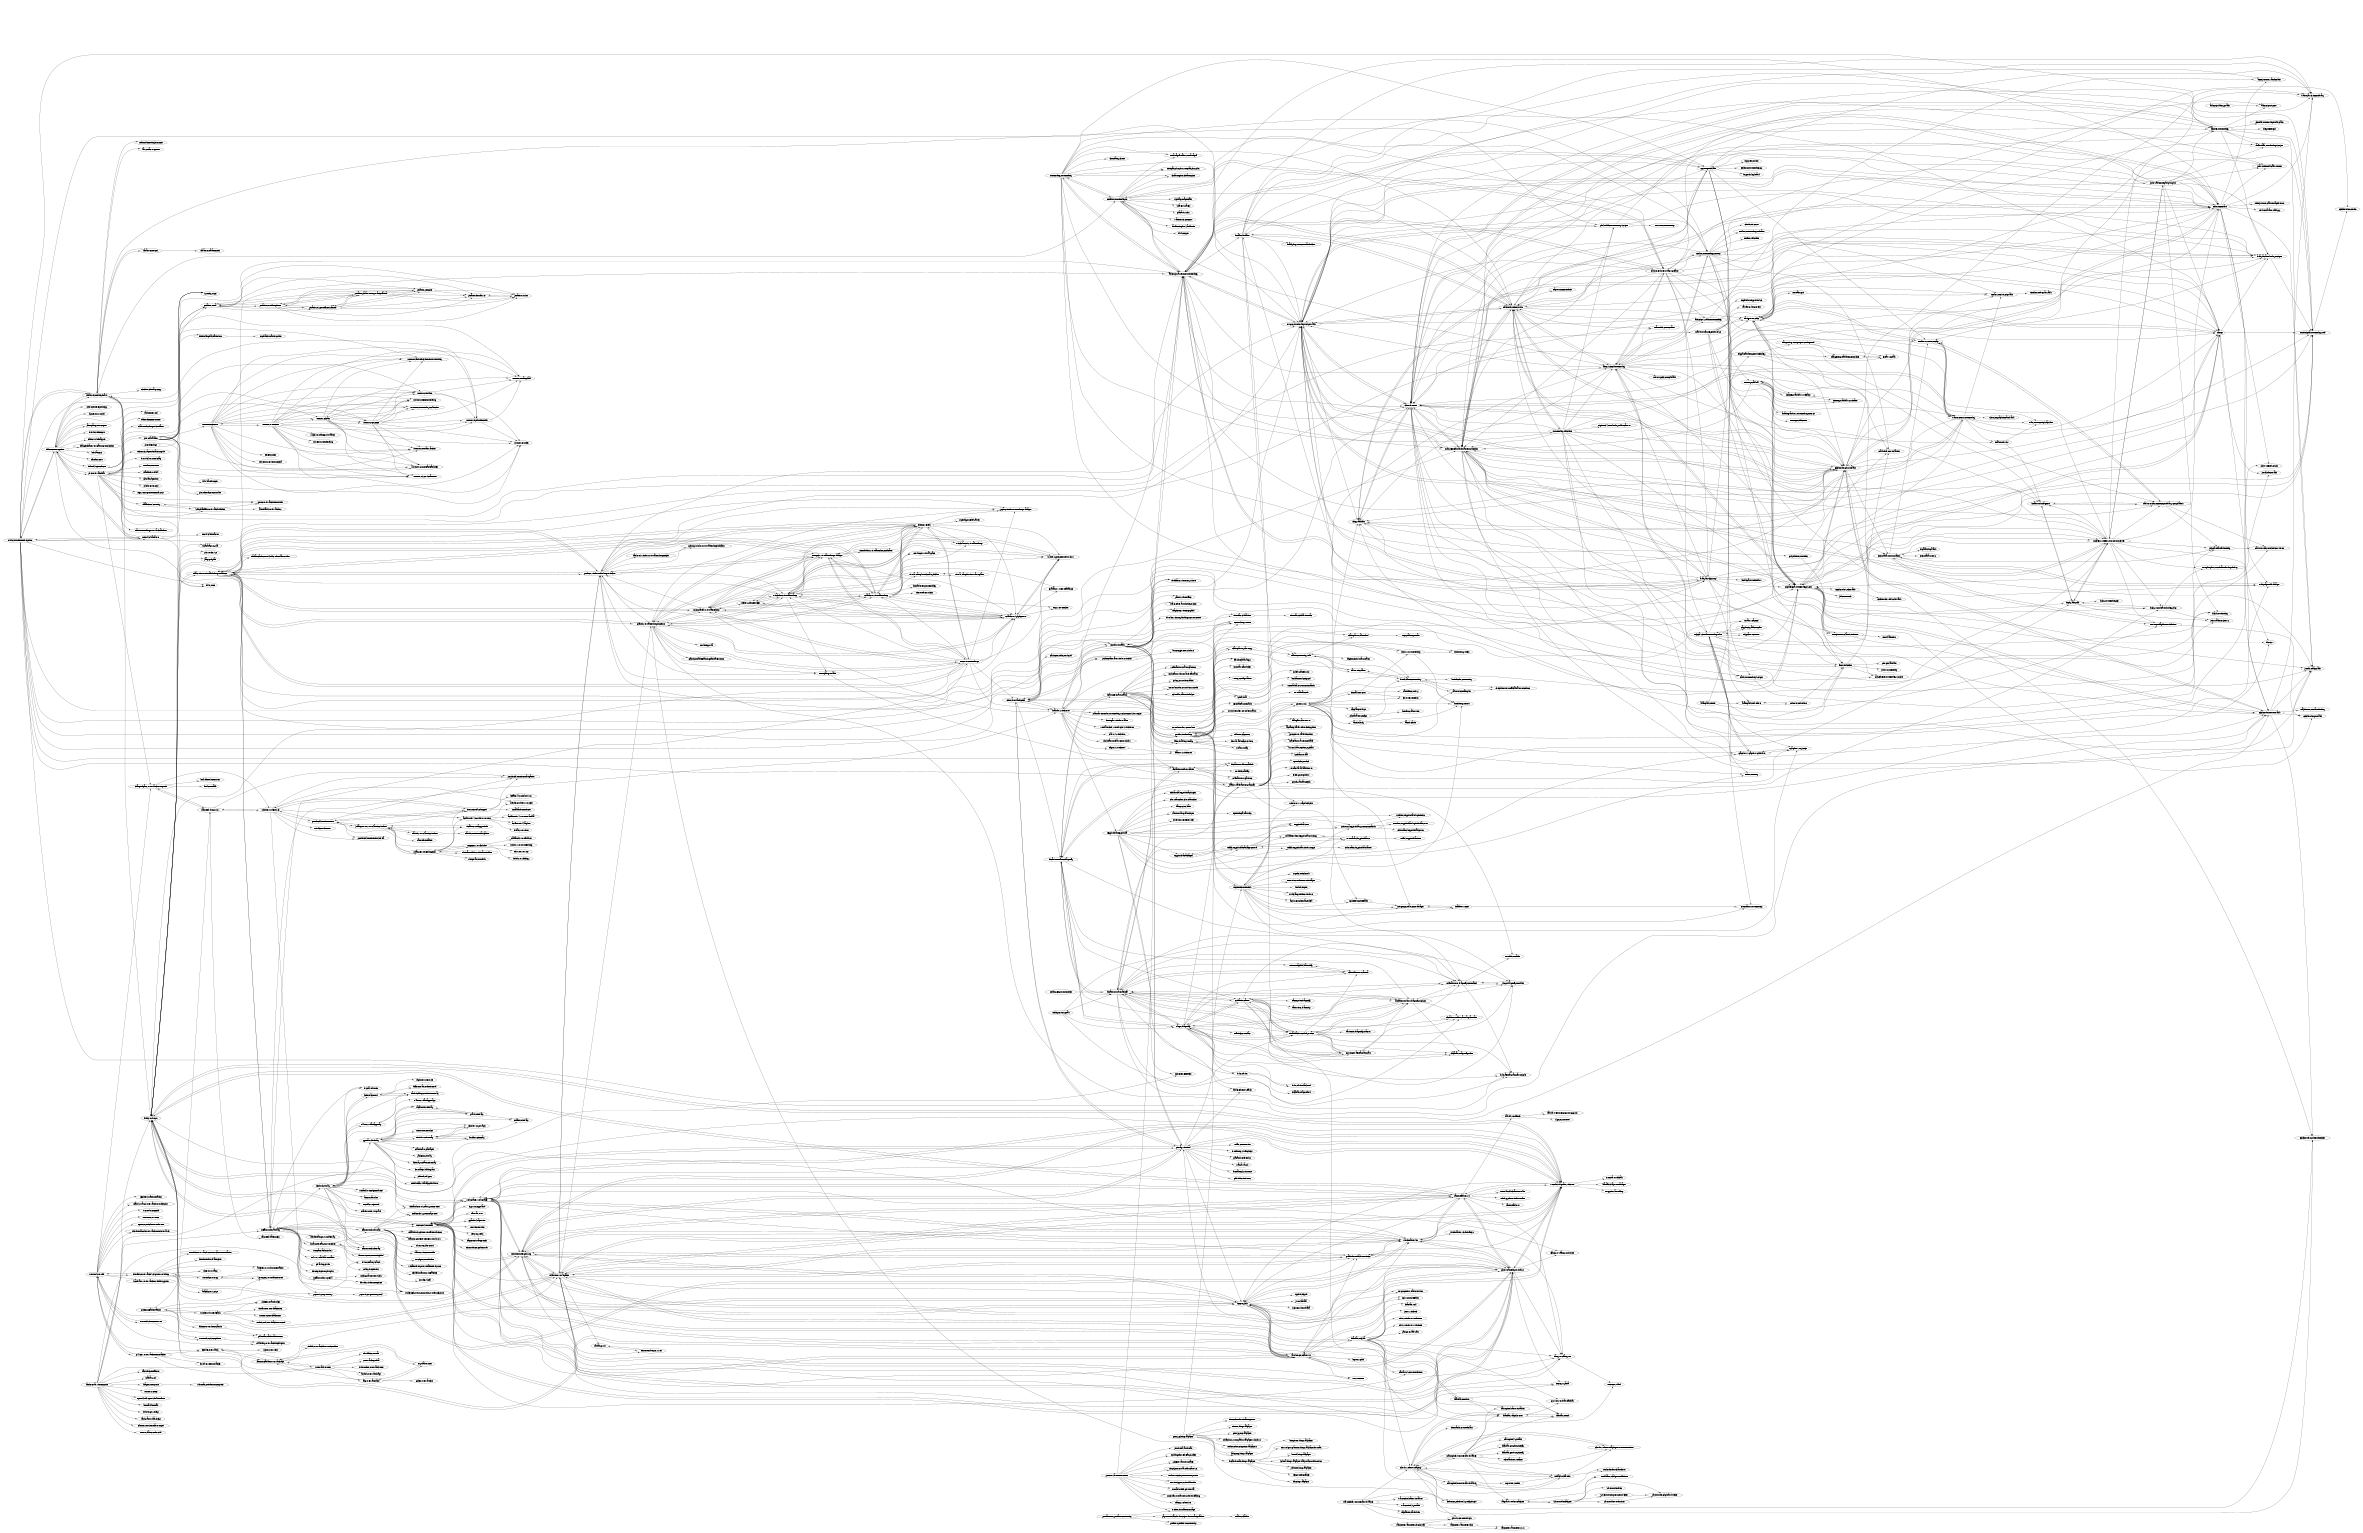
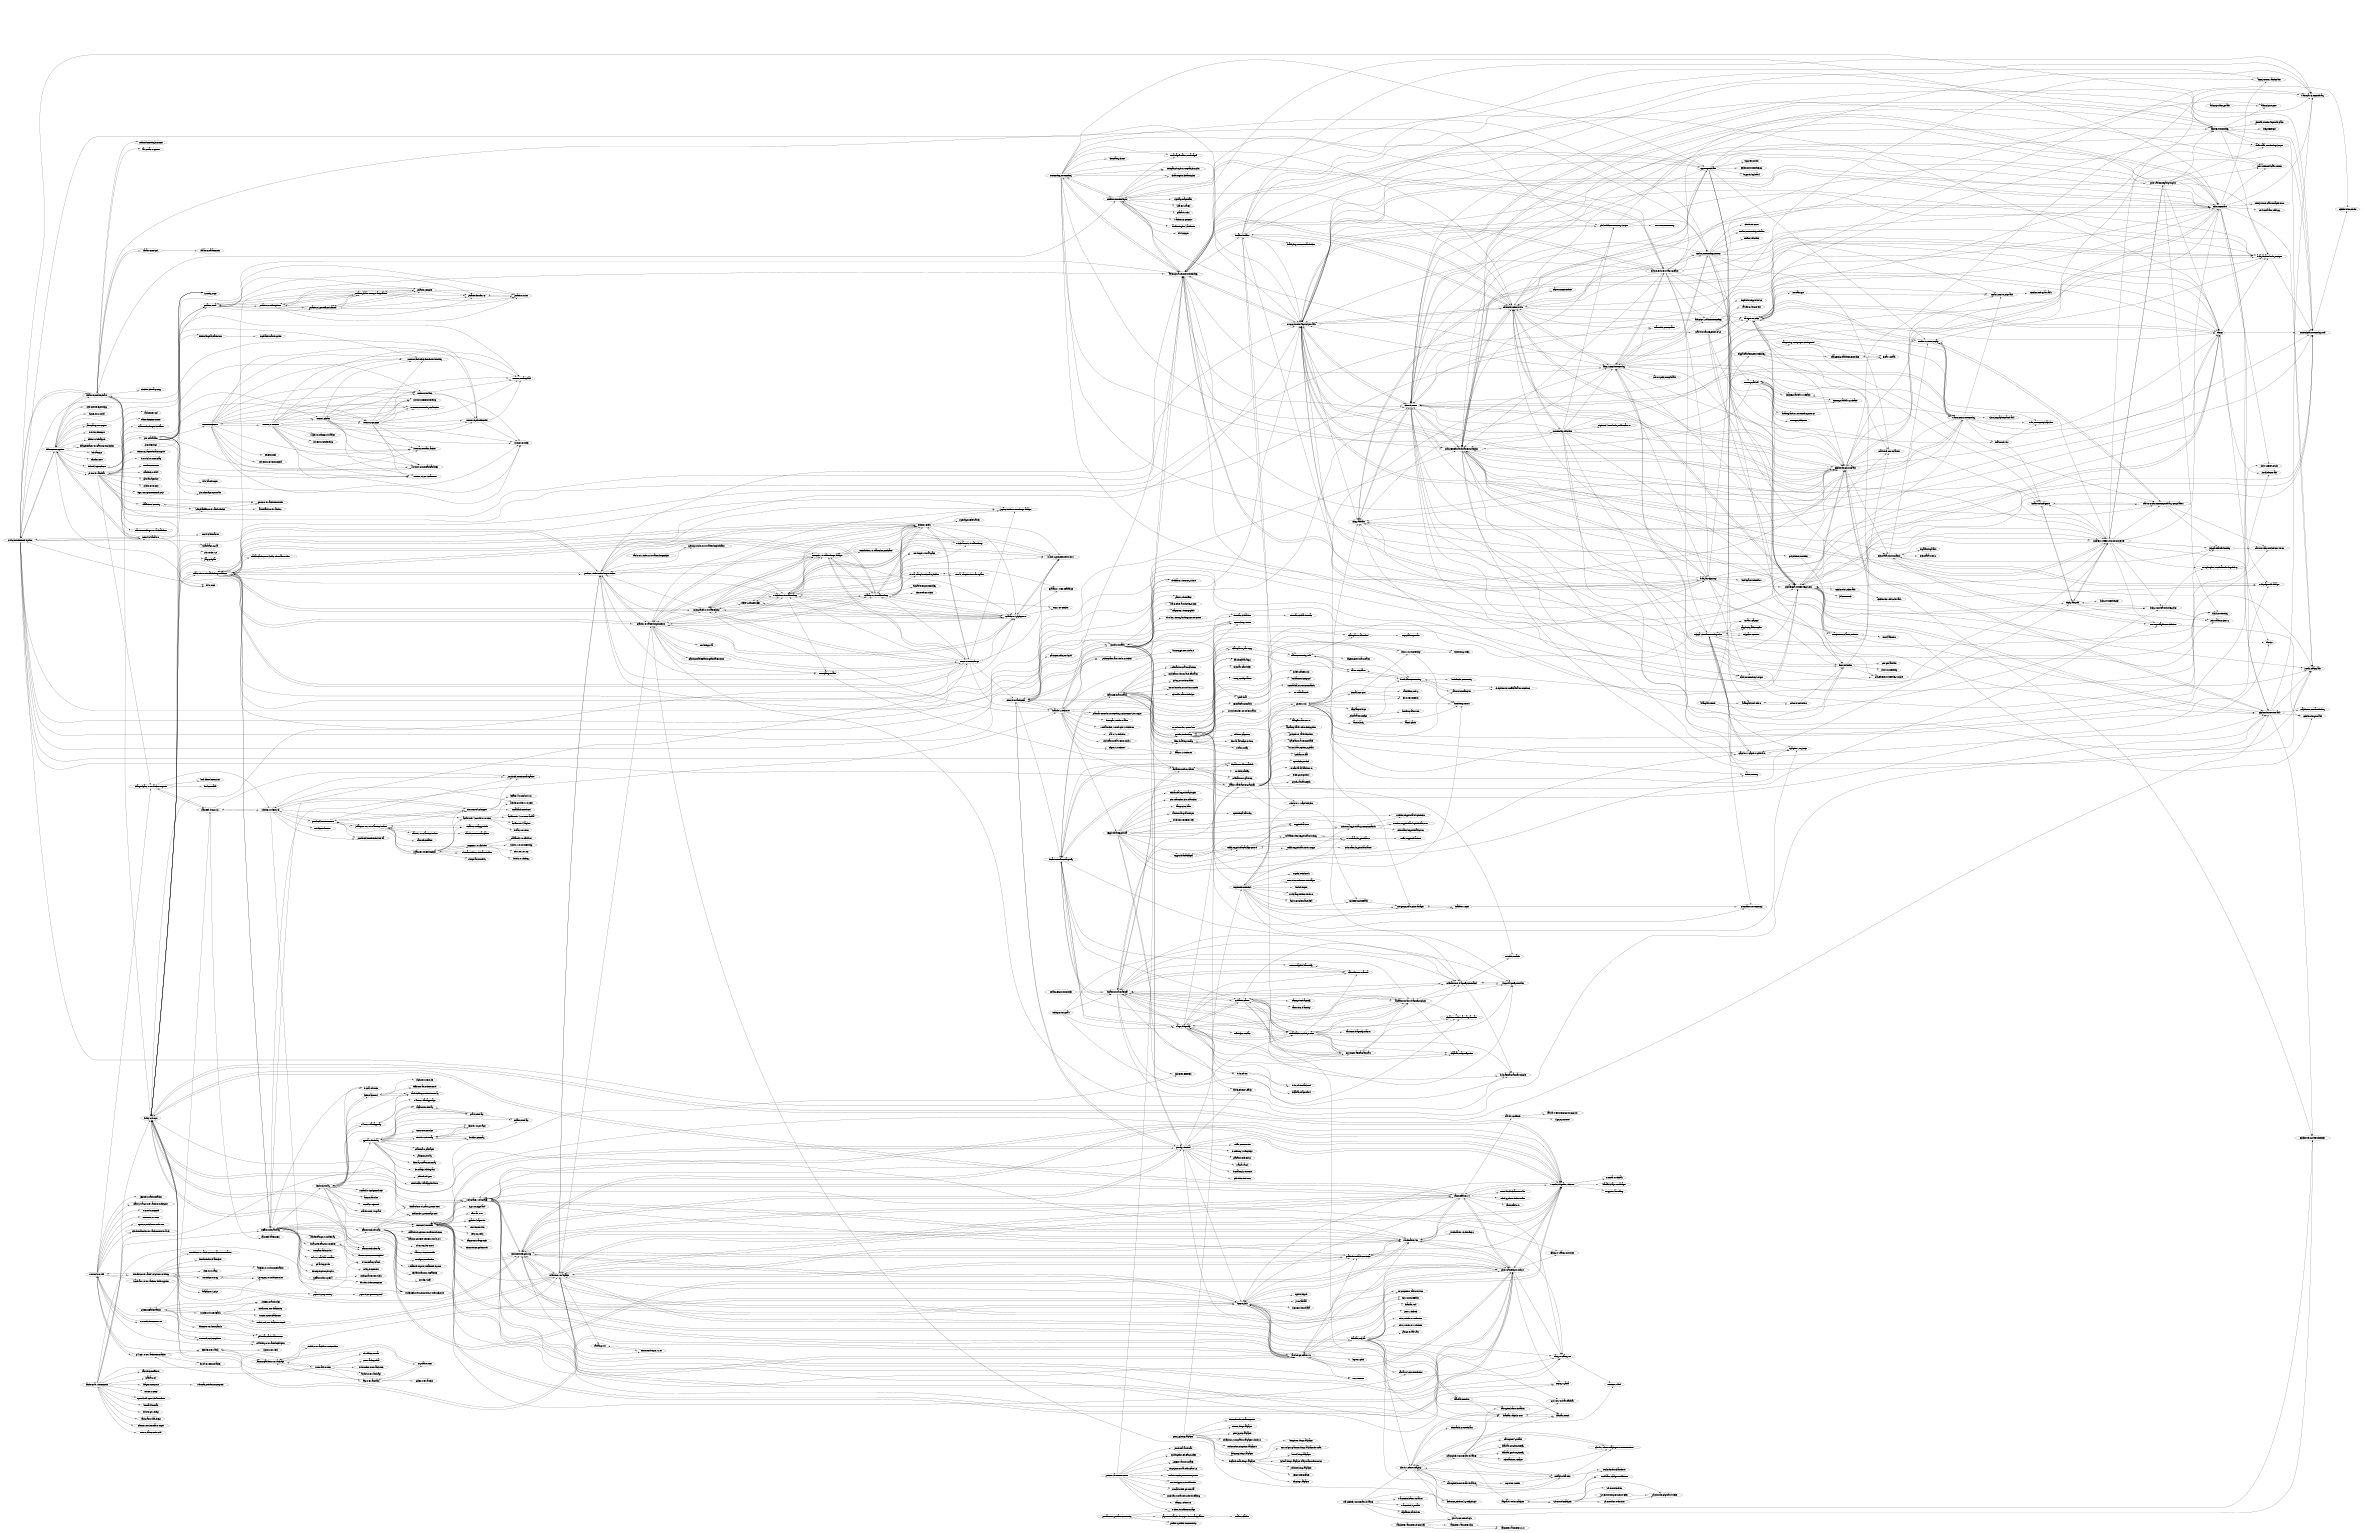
(618, 563) -> (621, 601)
(1215, 807) -> none
